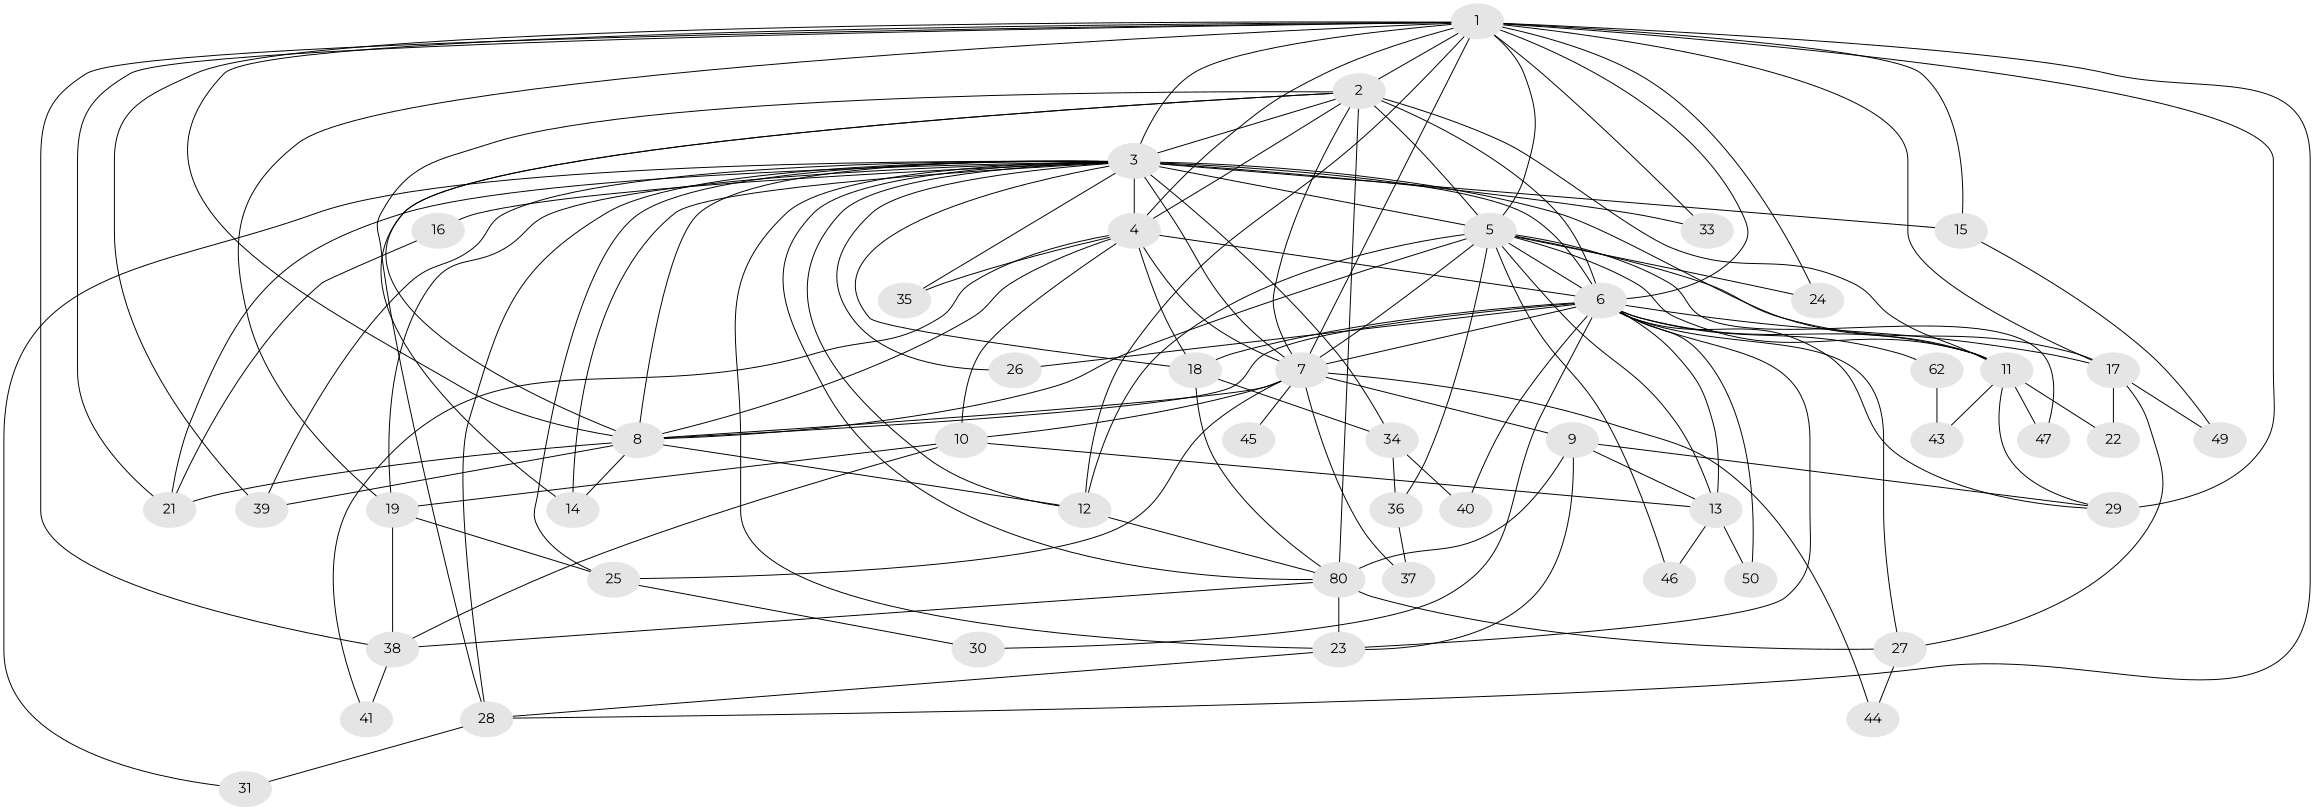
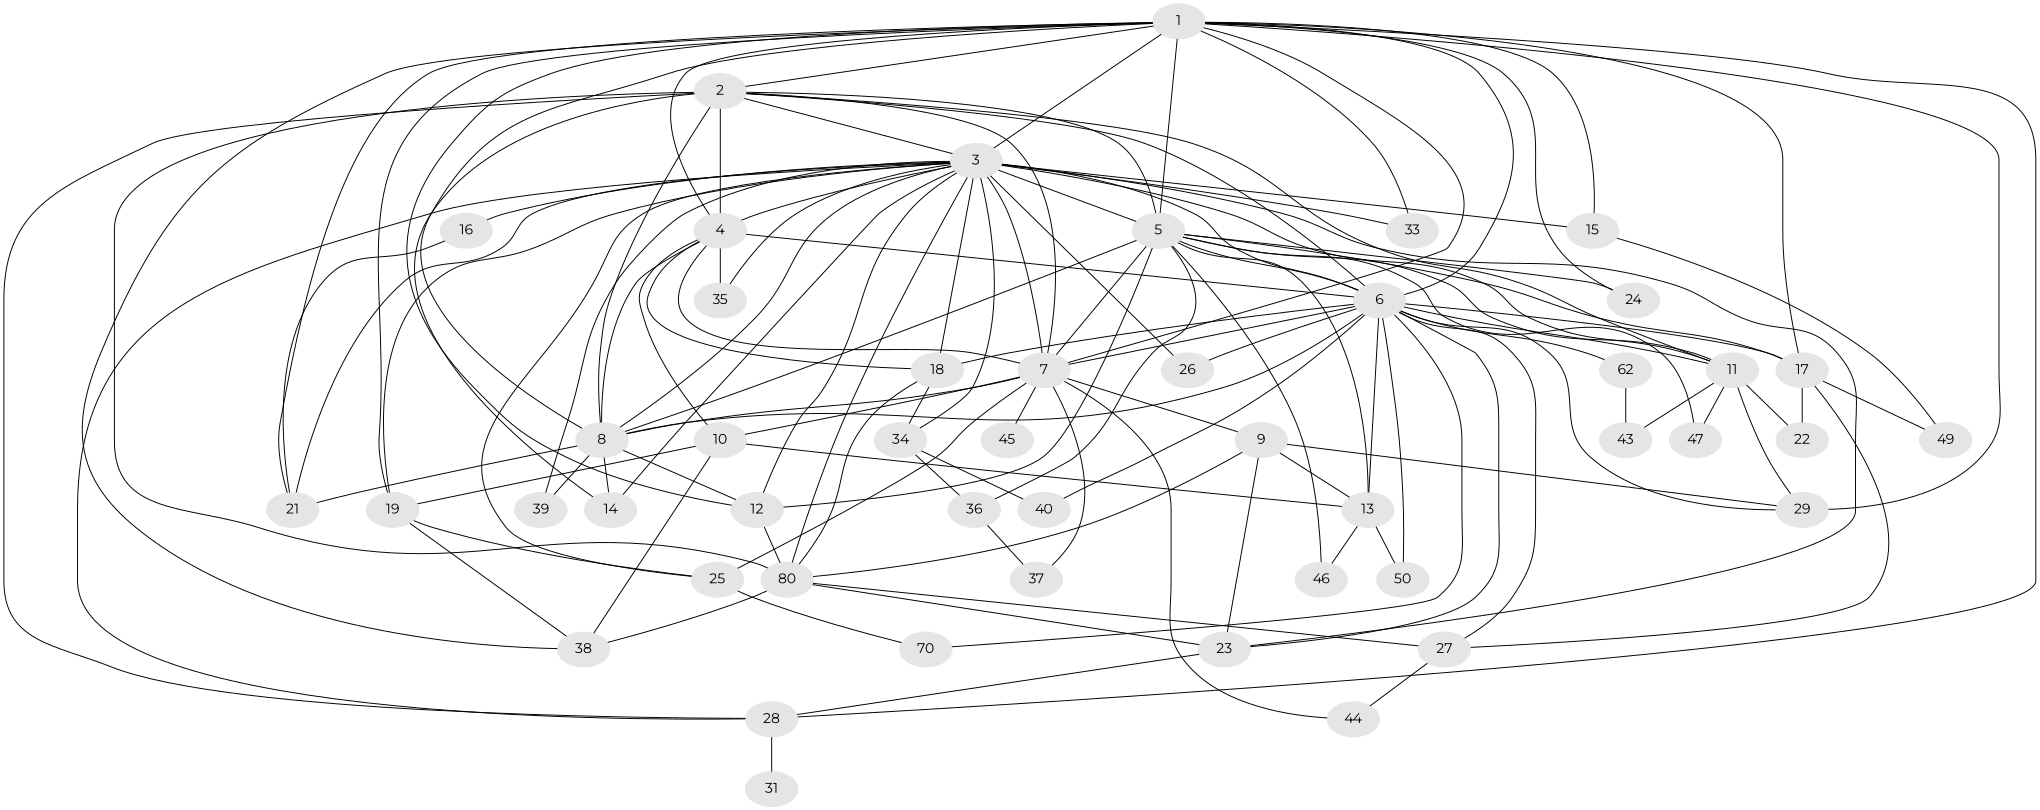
(221, 68) -> none
(262, 231) -> none
(978, 650) -> (926, 650)
(366, 719) -> none
